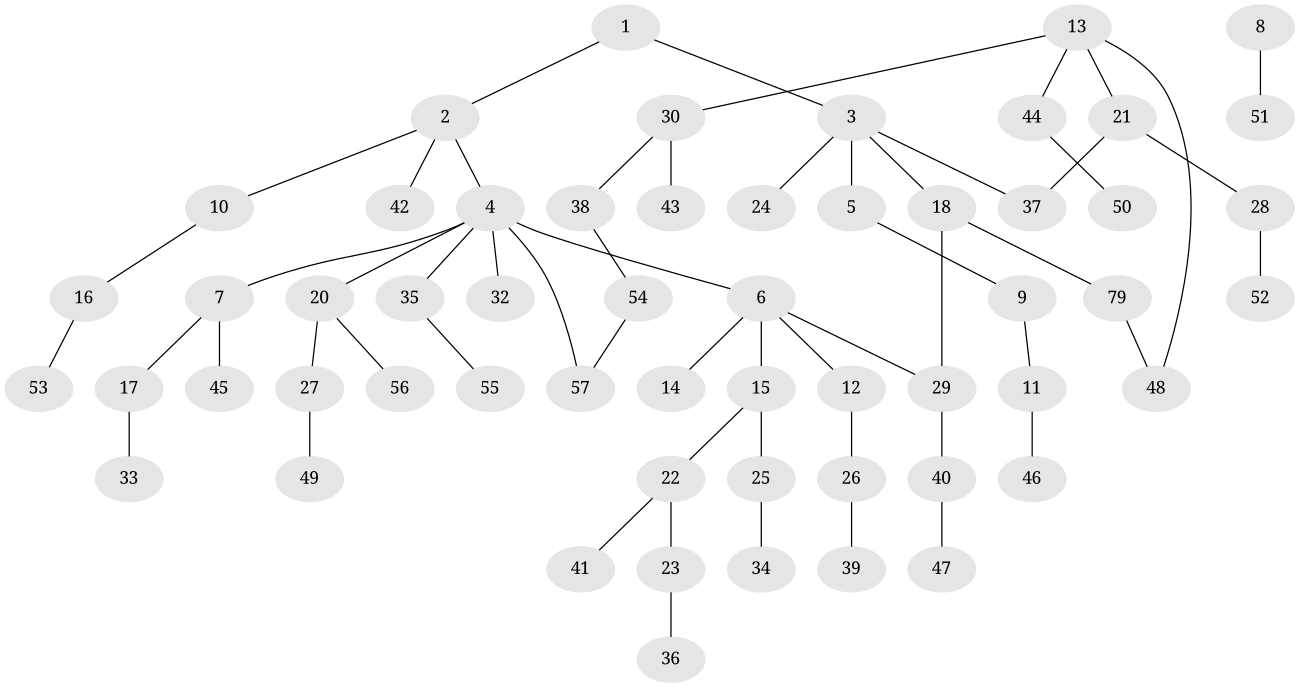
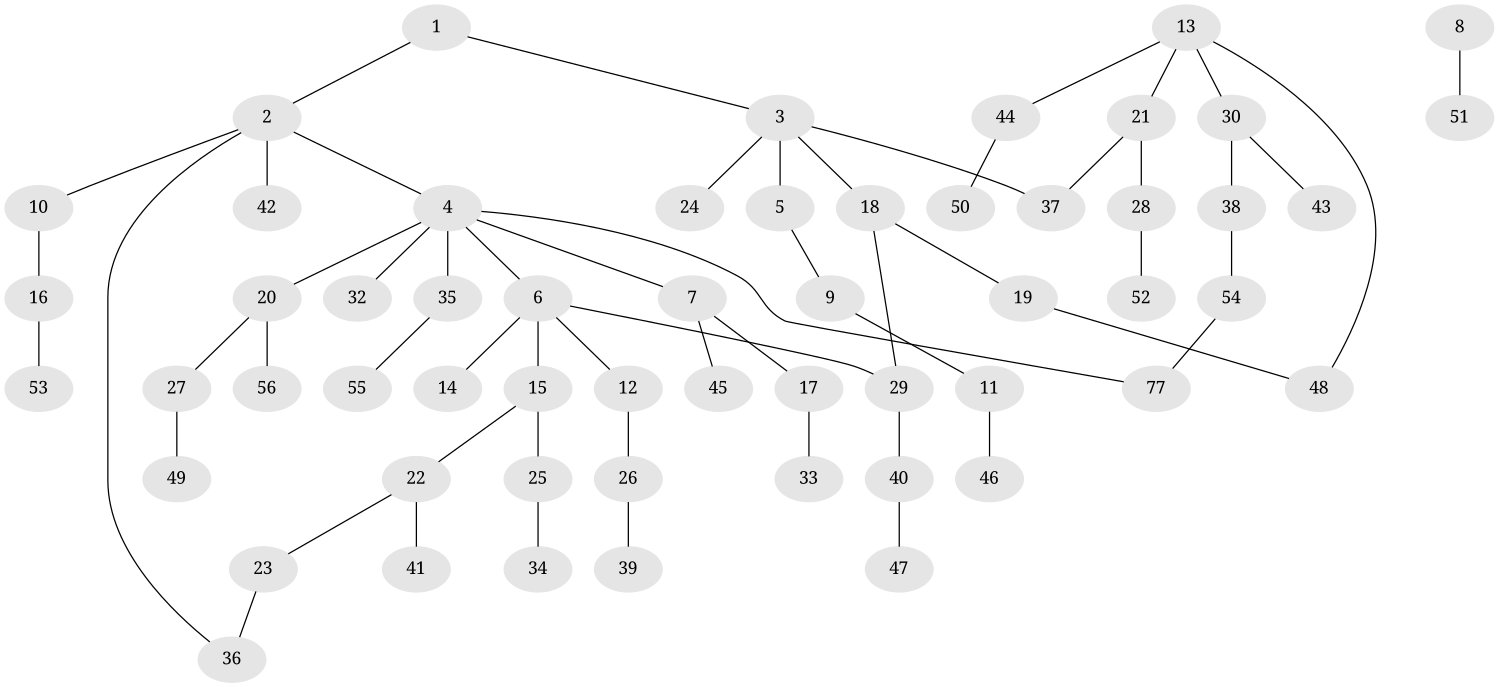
(1117, 298) -> (1023, 298)
none -> (108, 377)
(581, 389) -> (1156, 389)
